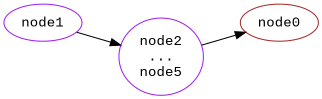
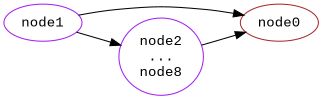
none -> (156, 7)
(161, 57) -> (161, 57)
